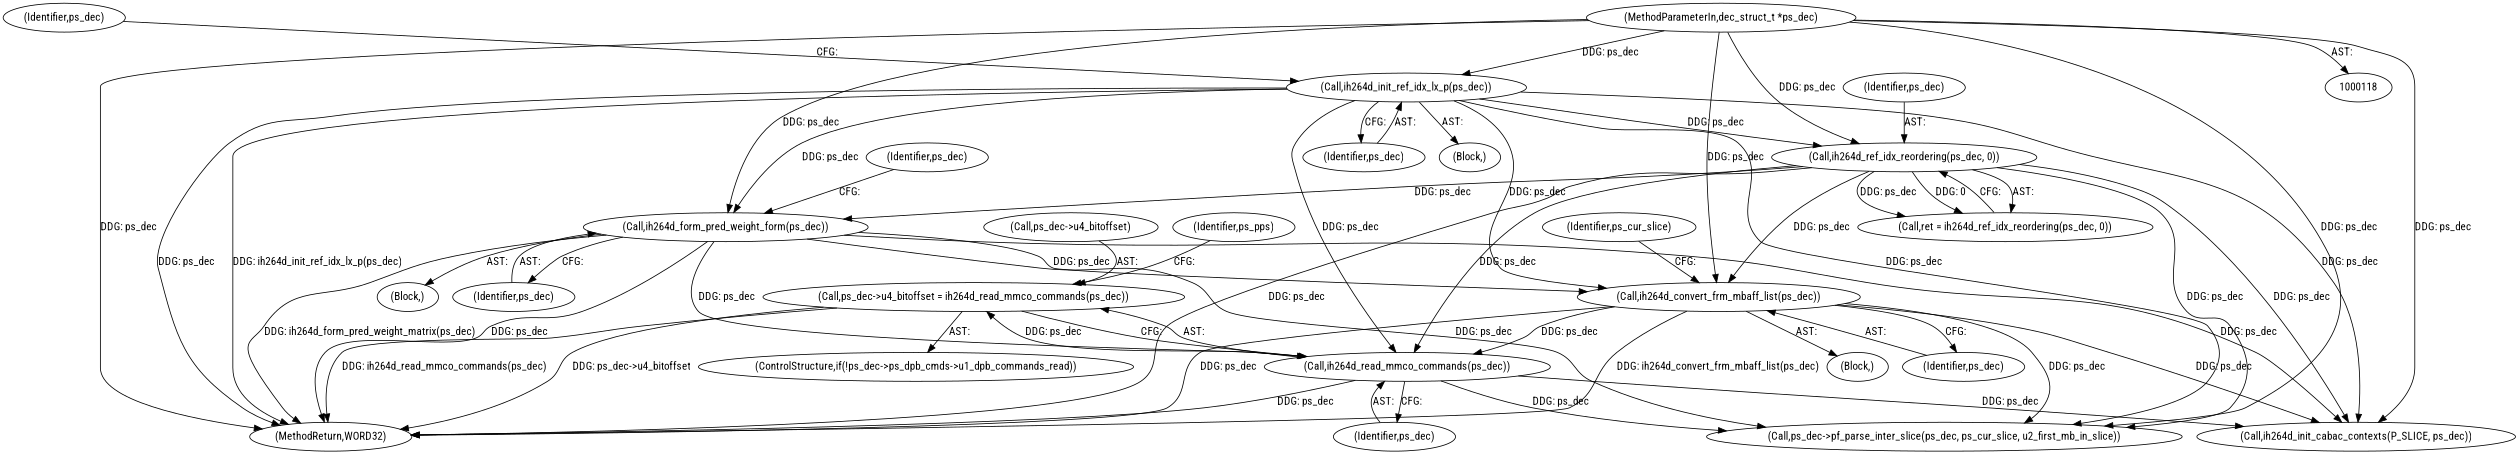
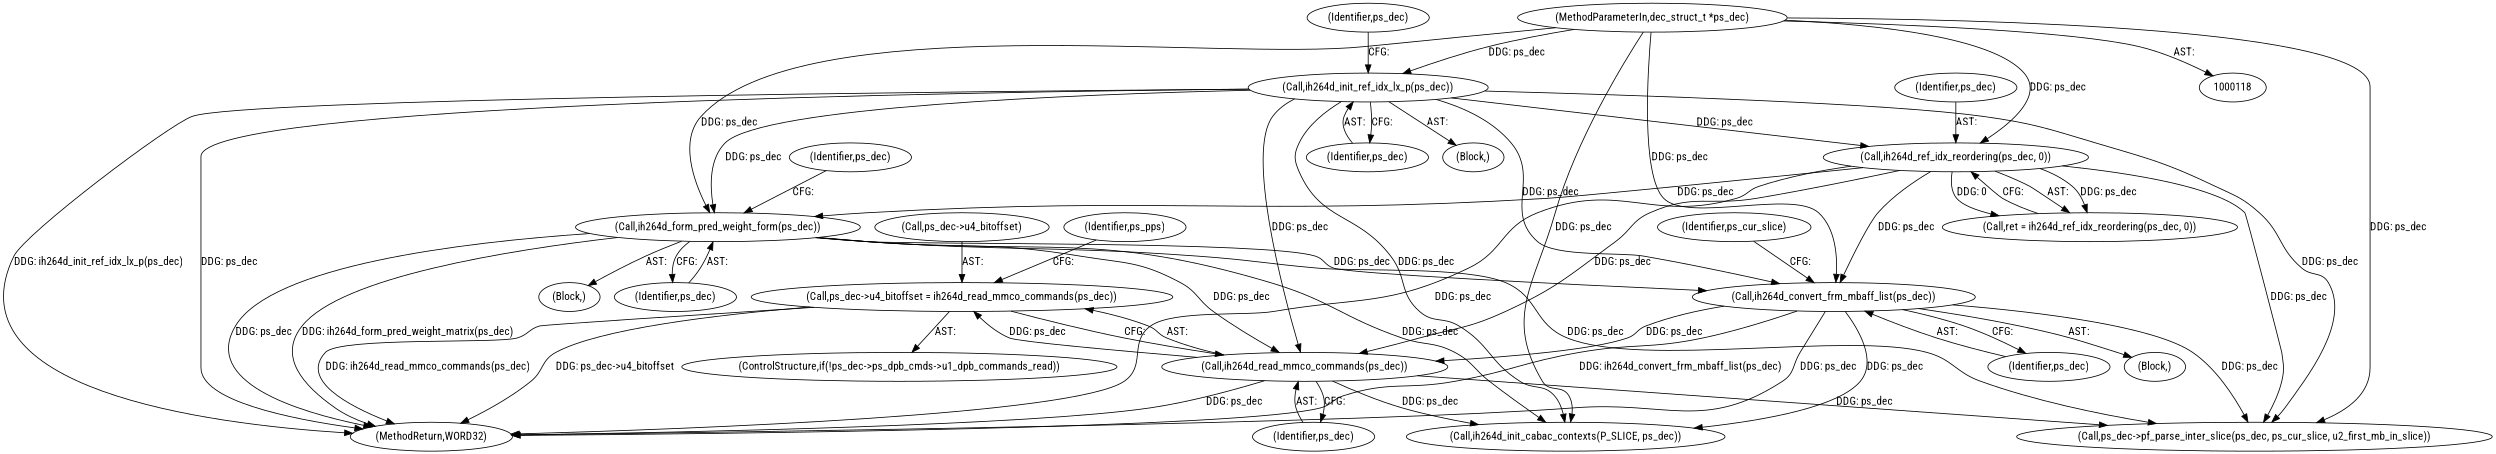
(665, 44) -> none
(2214, 244) -> none
